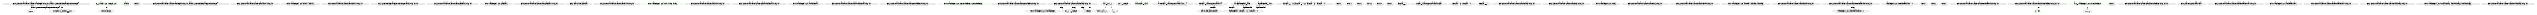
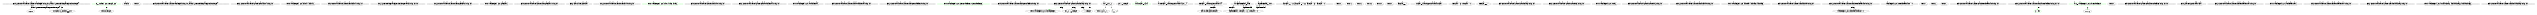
(106, 4) -> (106, 4)
